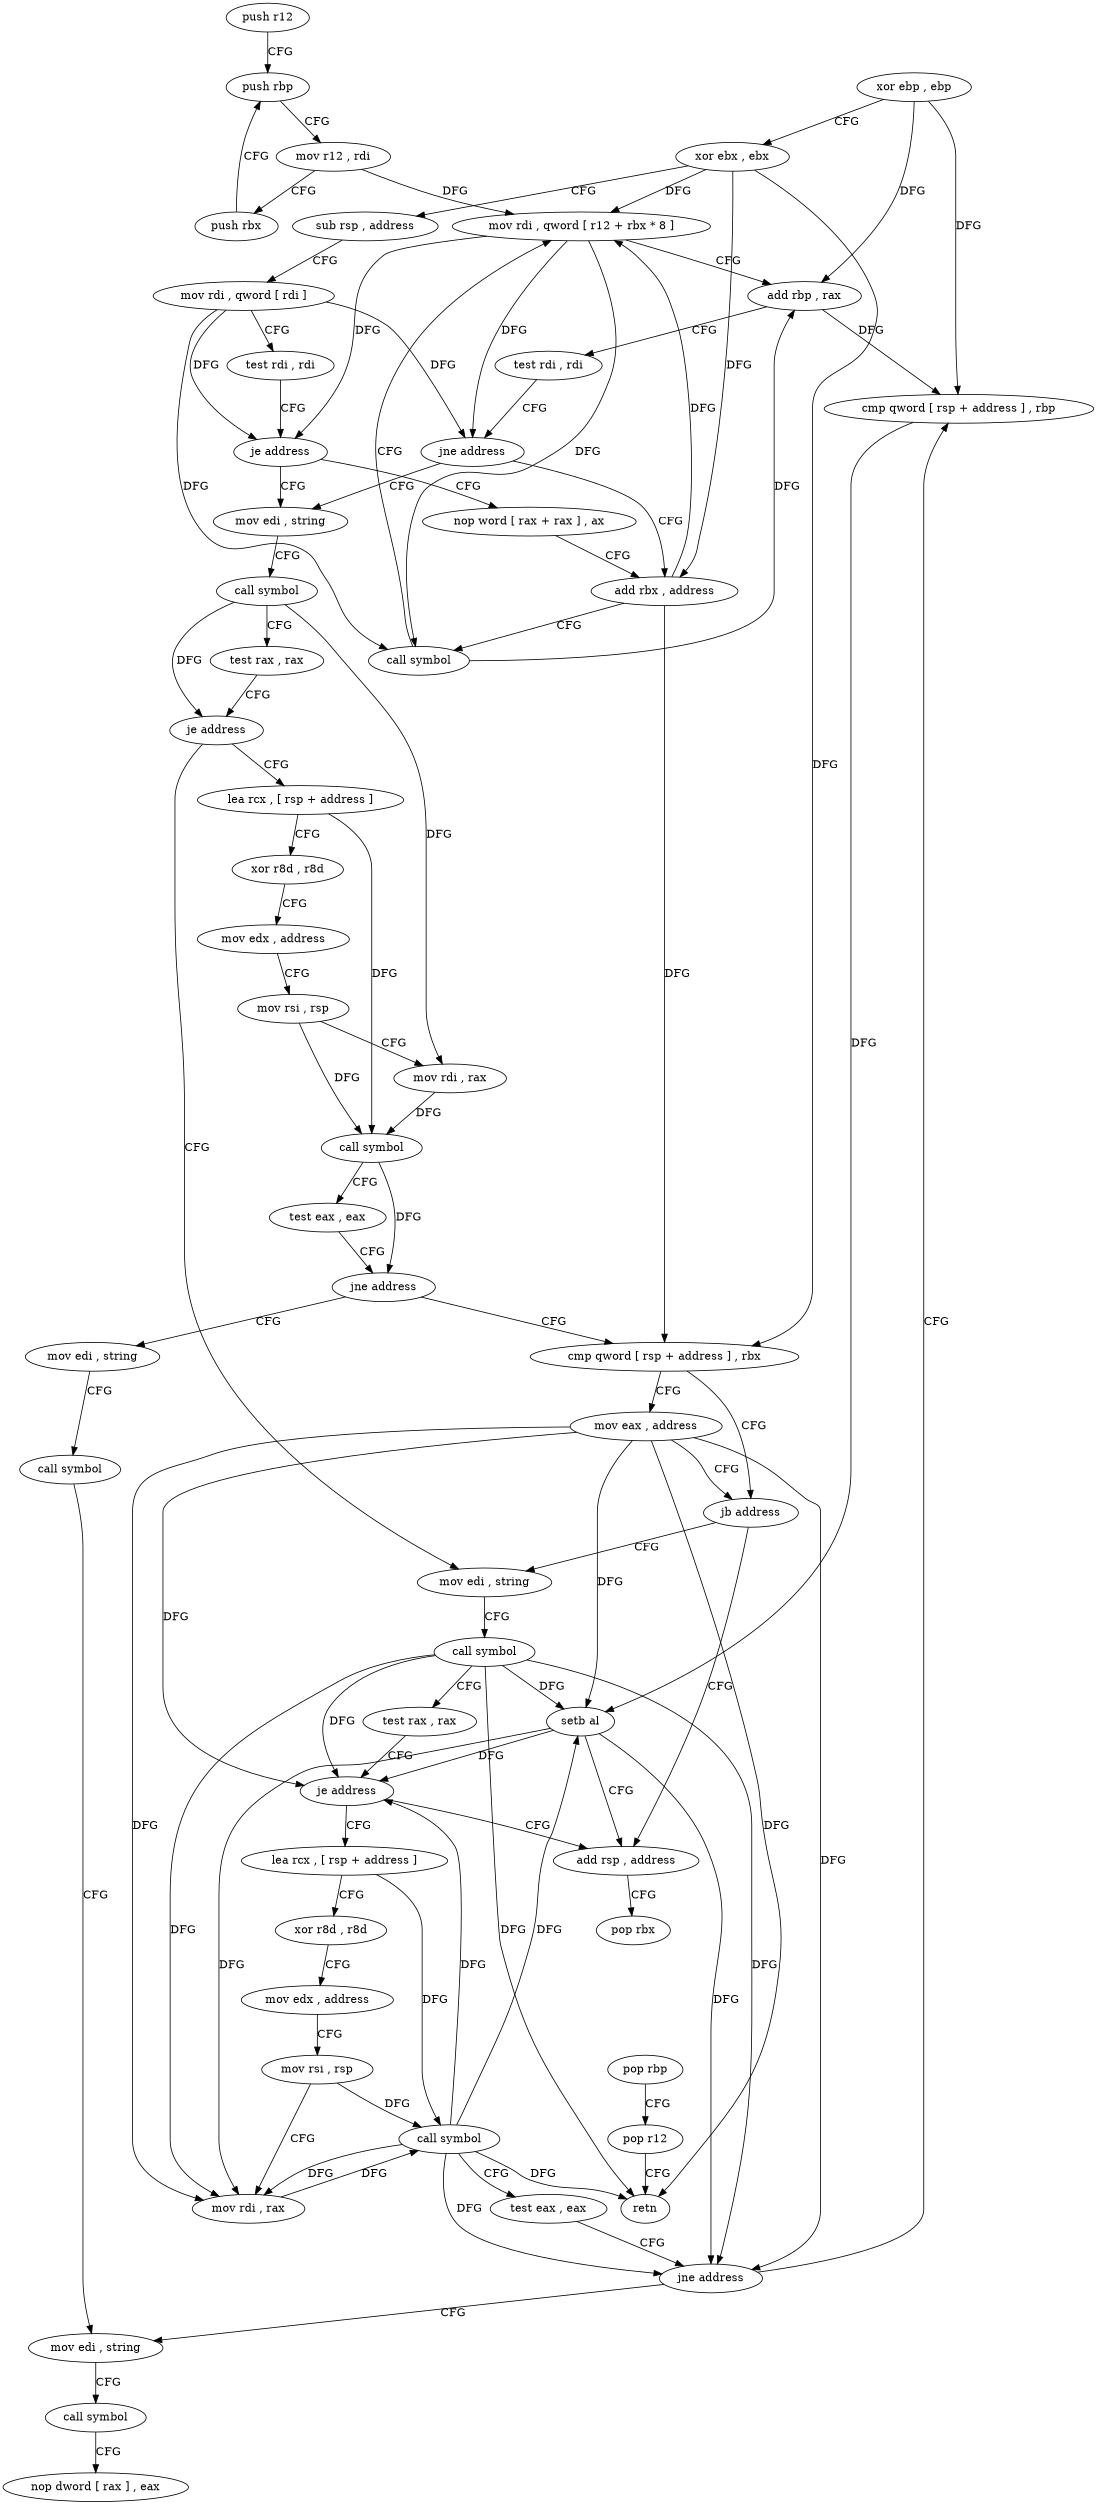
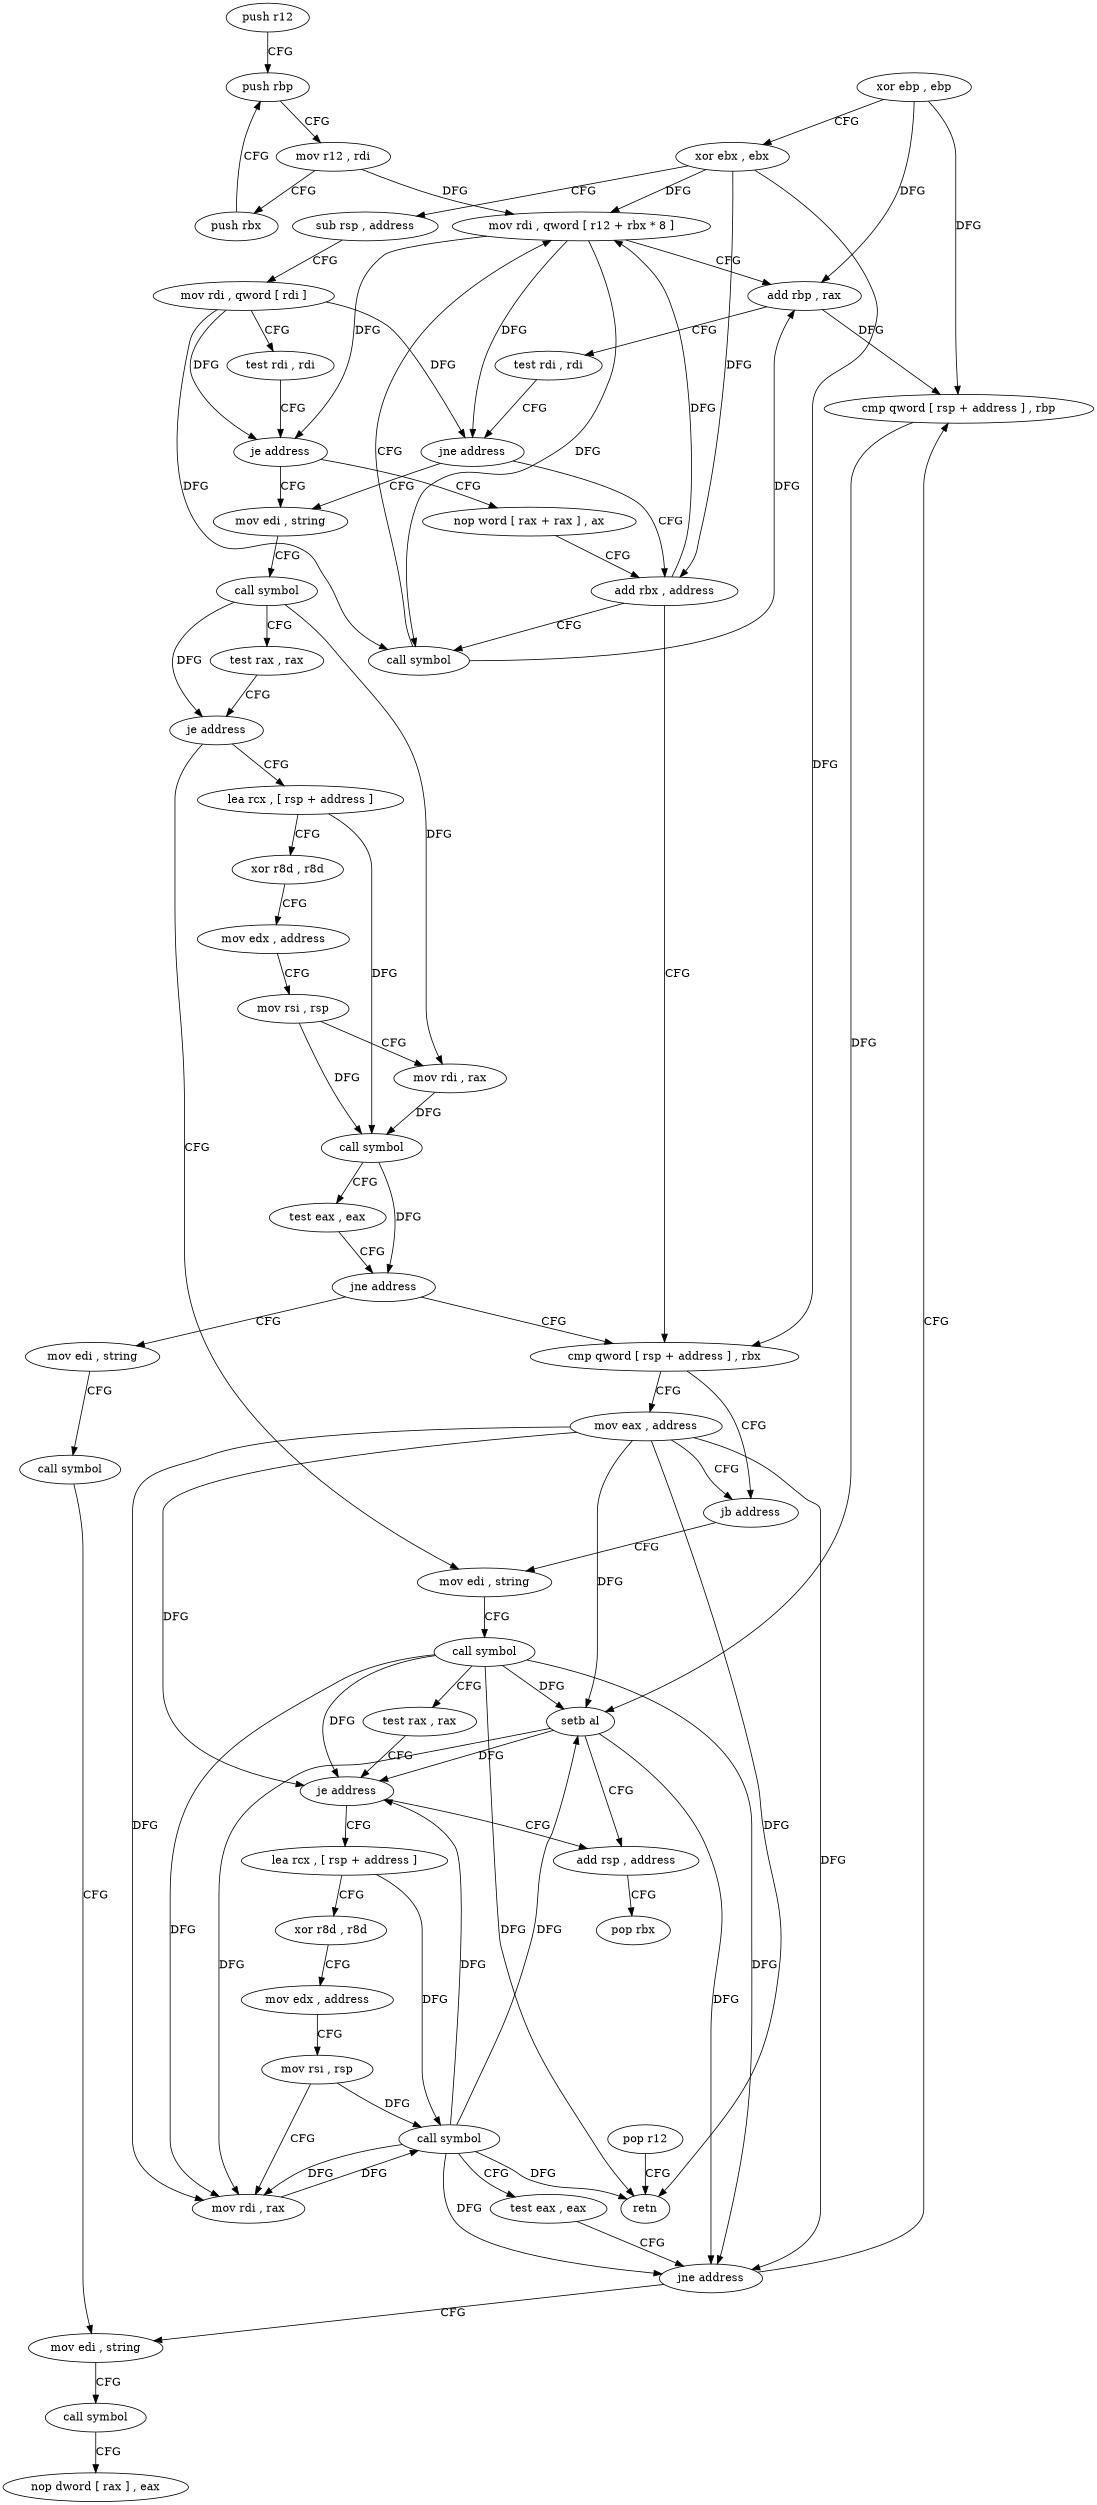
(678, 974) -> (678, 974)
(706, 1688) -> none
(645, 2070) -> none
